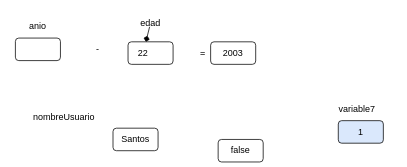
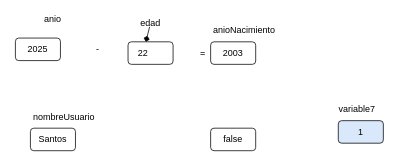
(38, 27) -> (53, 19)
none -> (244, 30)
none -> (38, 49)
(135, 139) -> (53, 139)
(240, 150) -> (233, 139)
